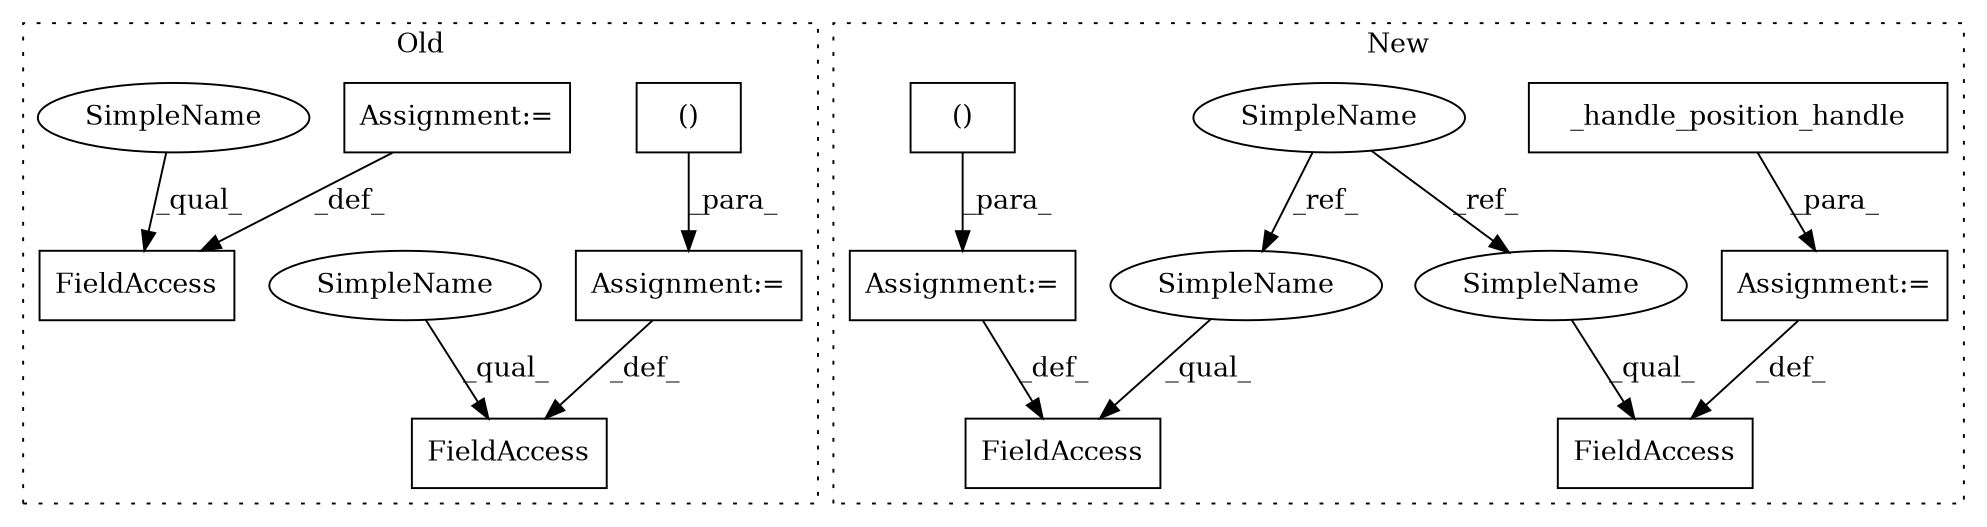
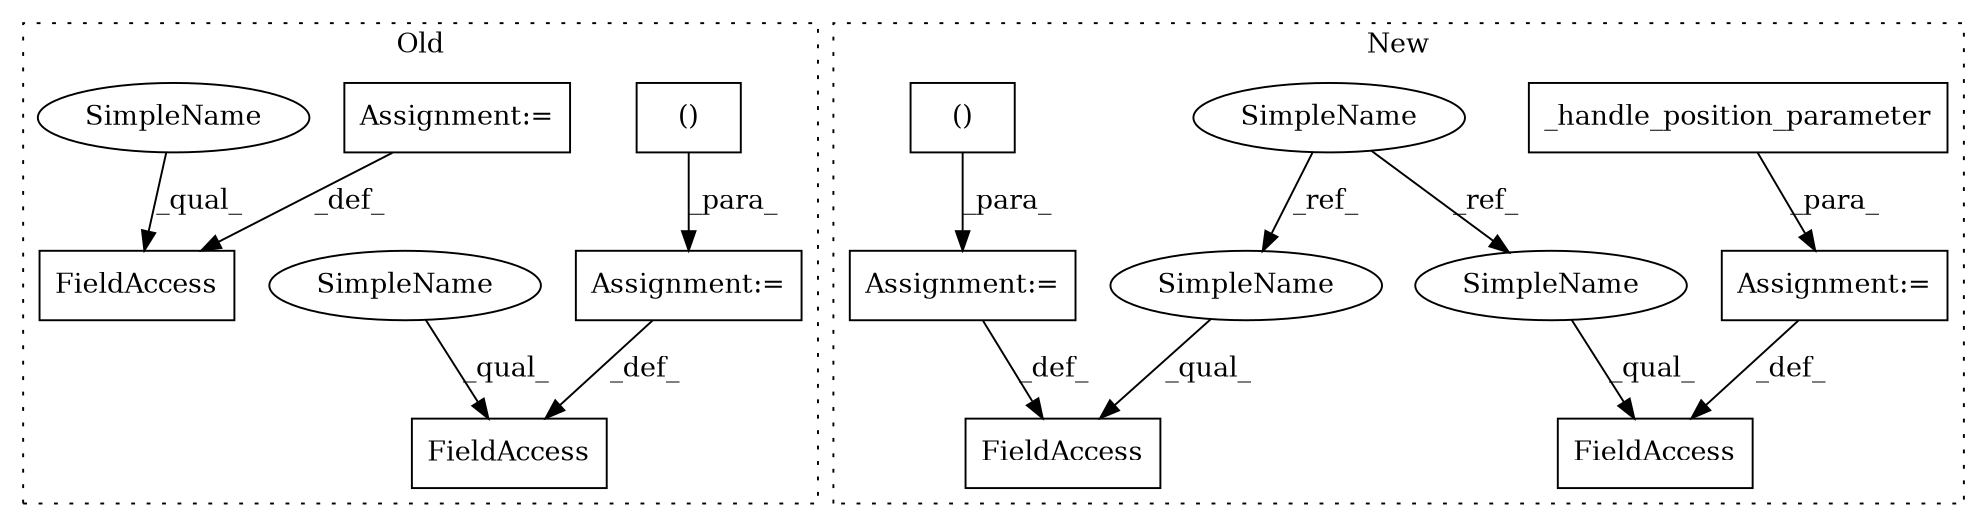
(1738, 118) -> (1738, 118)
